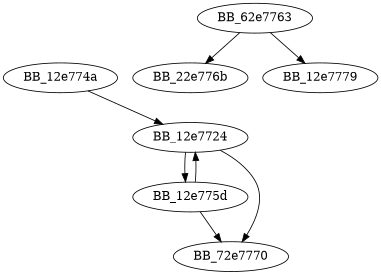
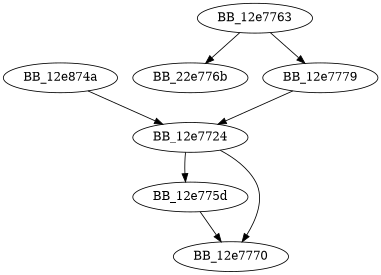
(255, 18) -> (255, 18)
(60, 78) -> (60, 78)
(196, 171) -> (259, 106)
(231, 257) -> (231, 257)
